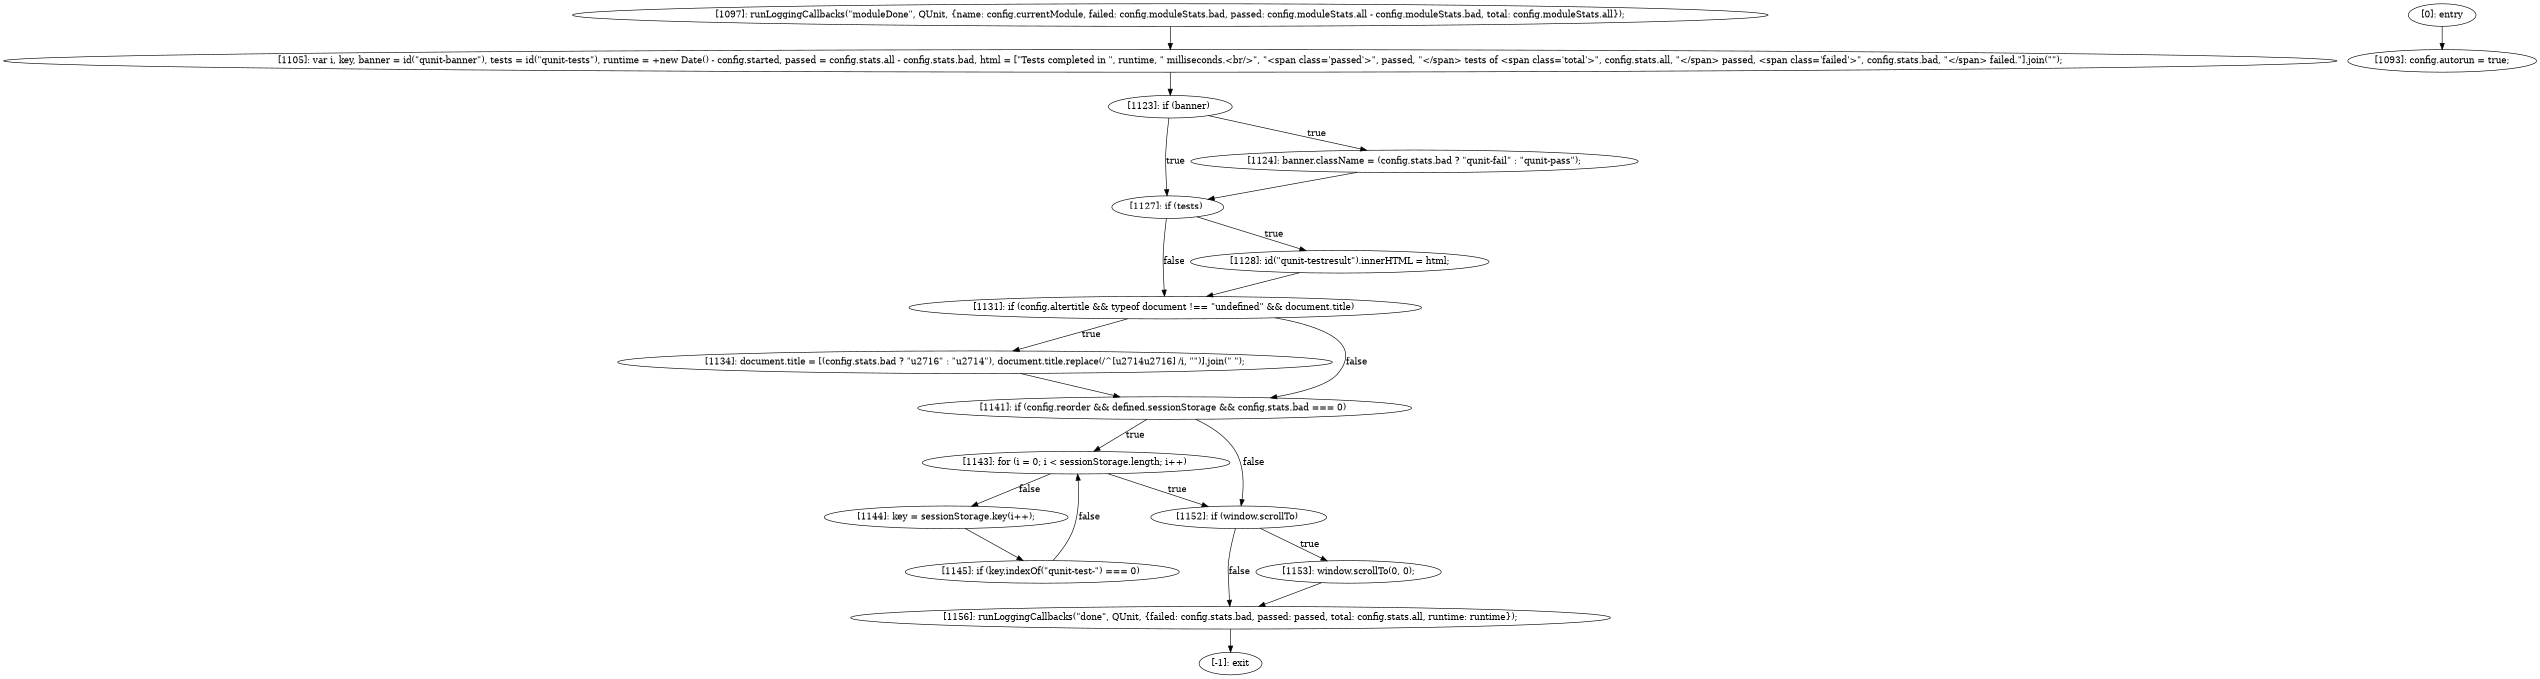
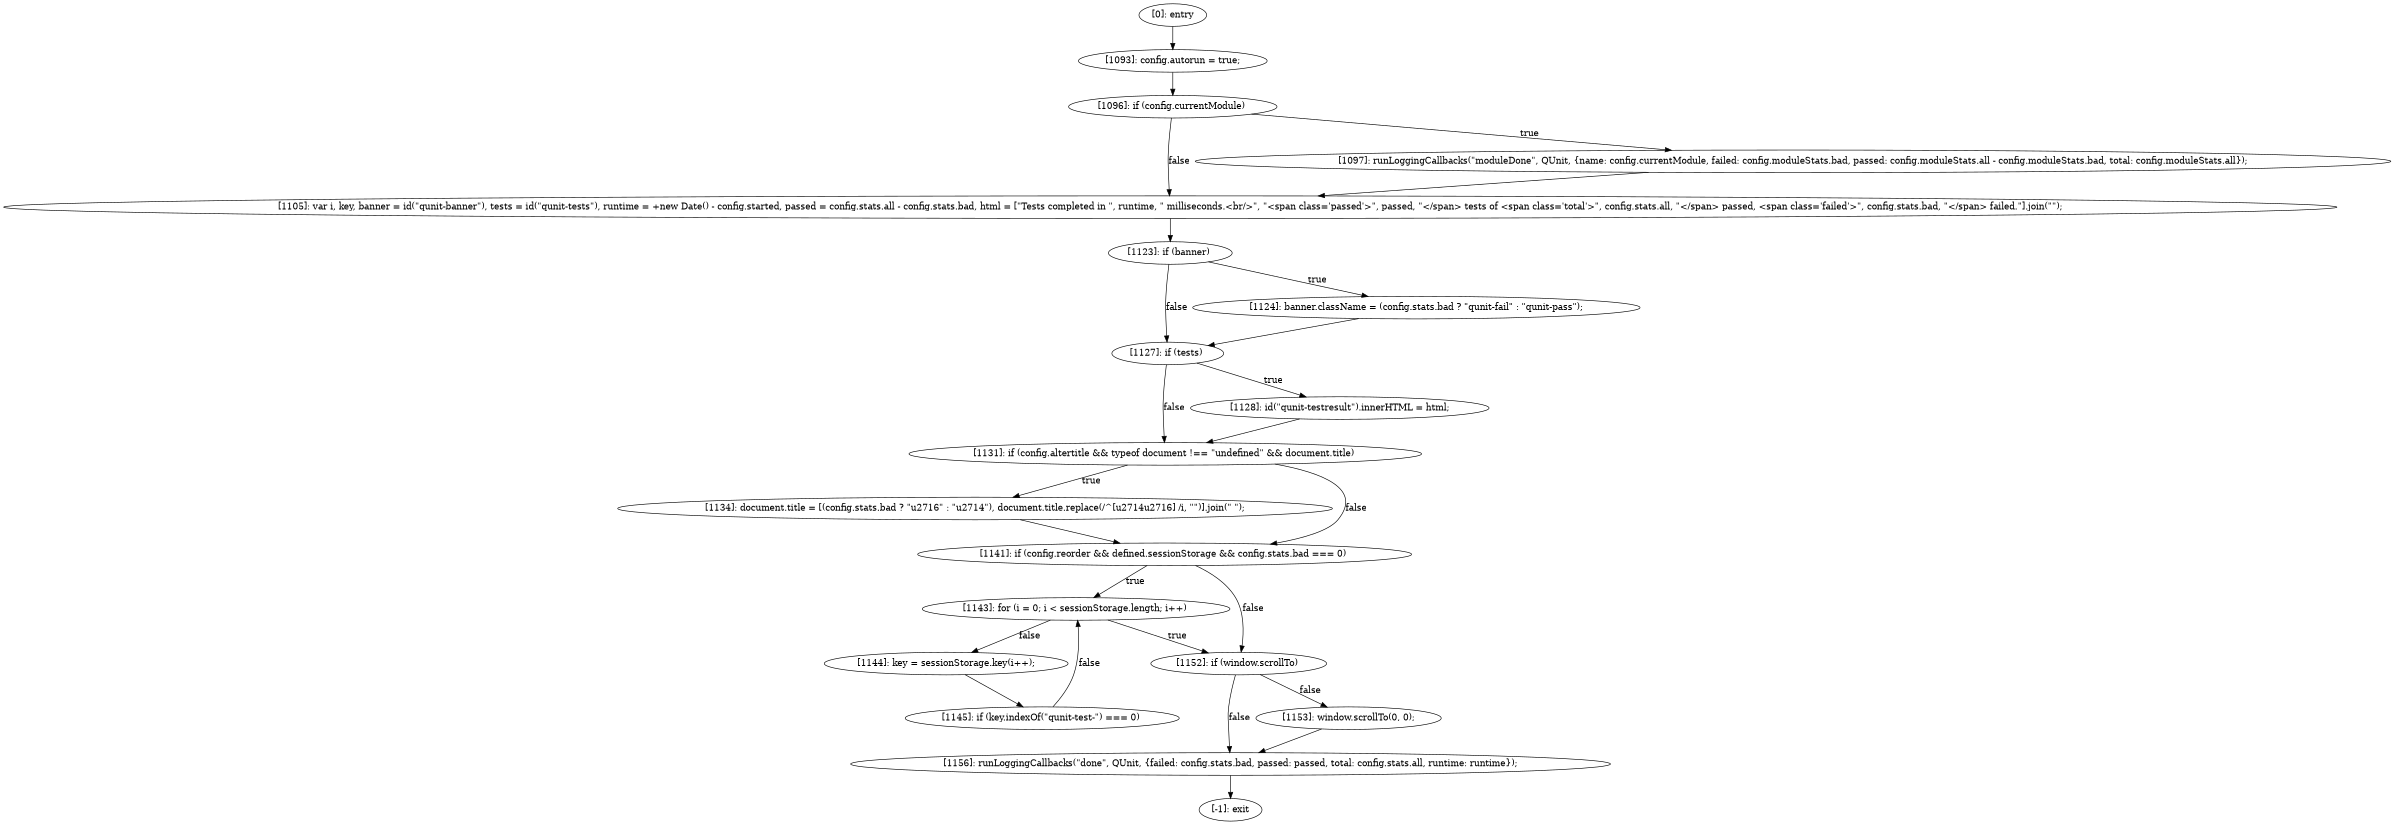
none -> (1173, 107)
(1176, 161) -> (1177, 308)
(1310, 545) -> (1310, 691)
